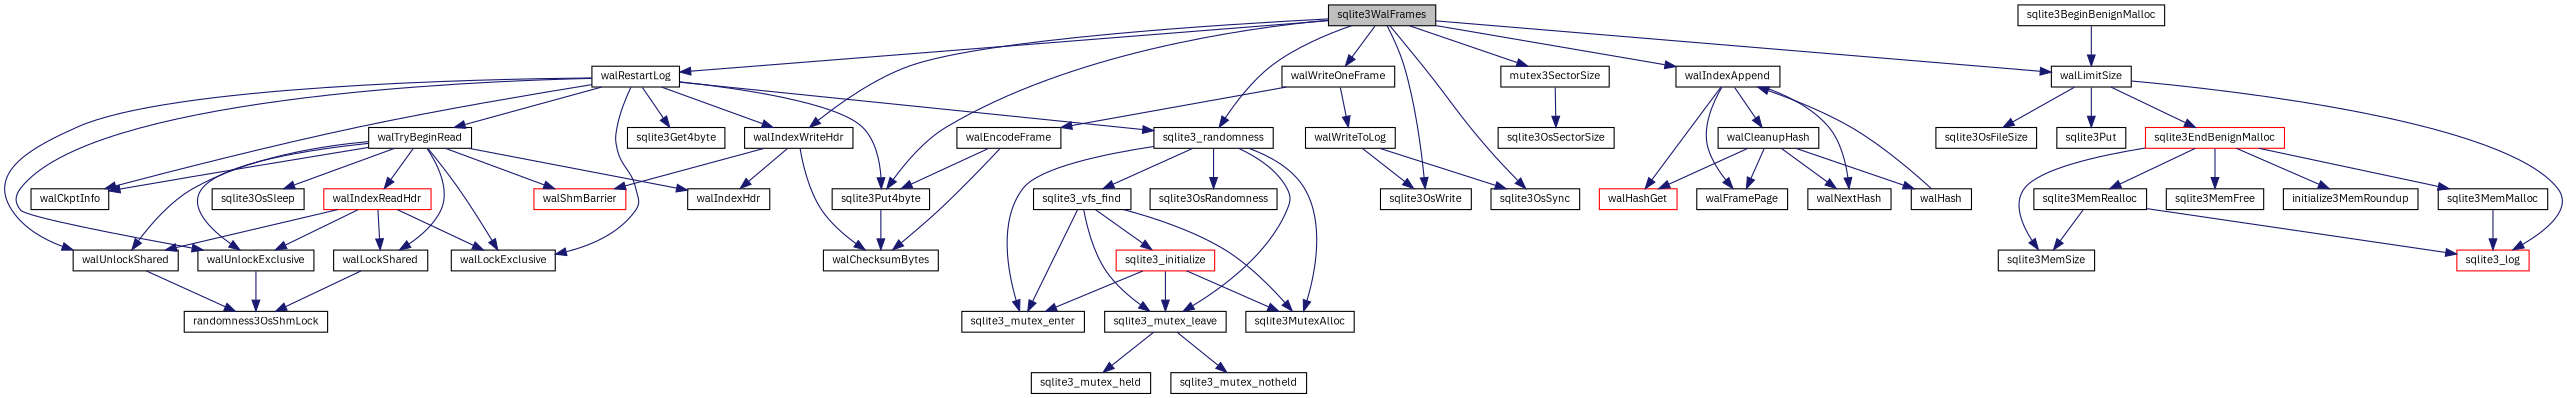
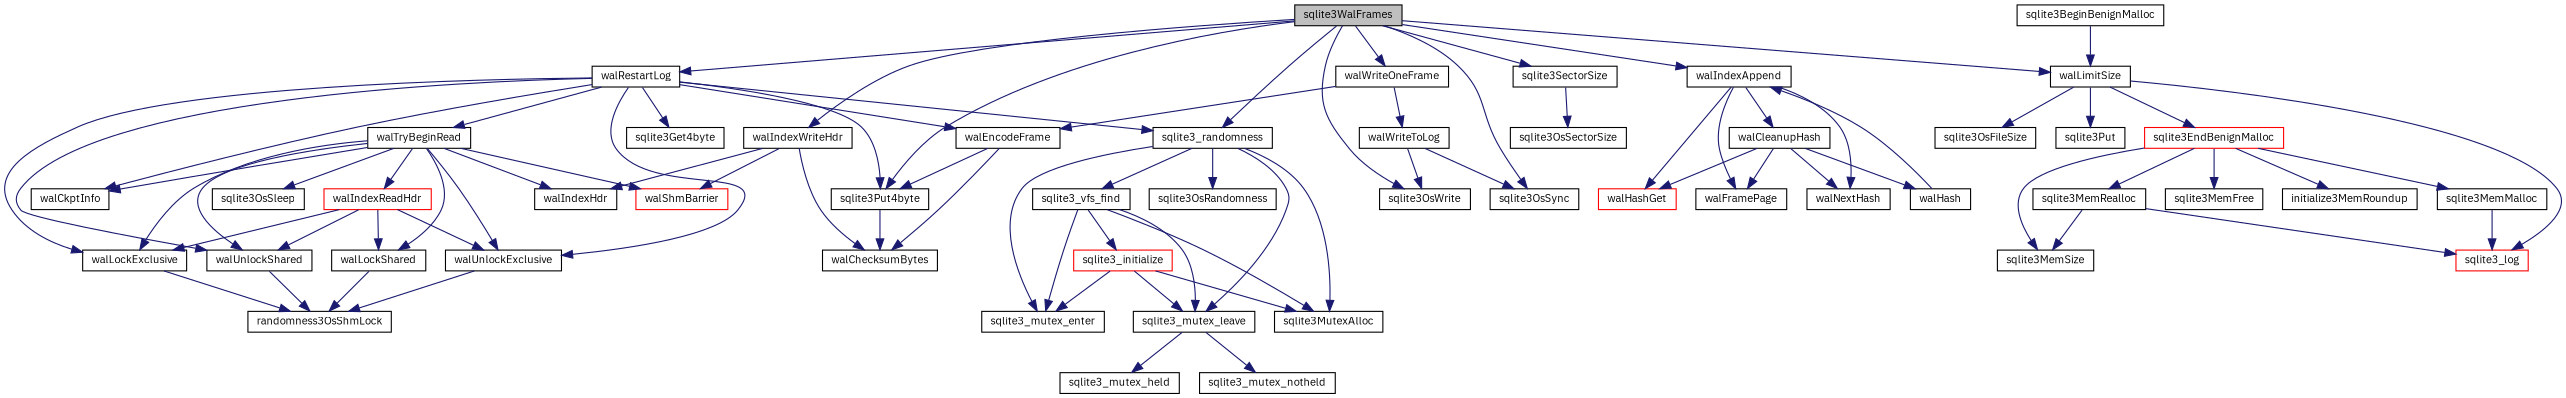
(1555, 77) -> (1565, 77)
(712, 105) -> (852, 112)
none -> (222, 289)
